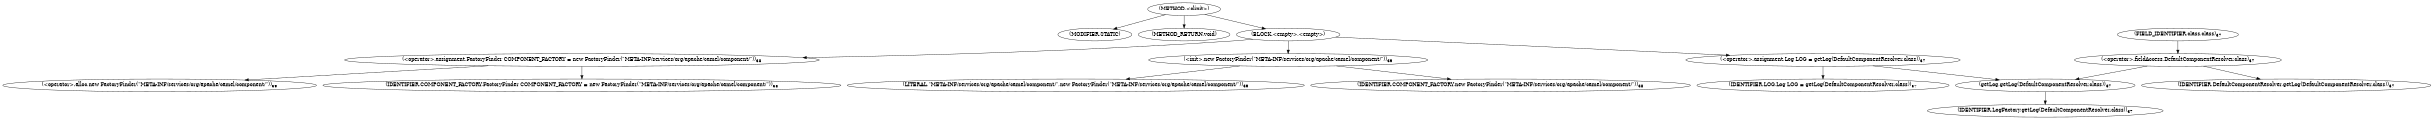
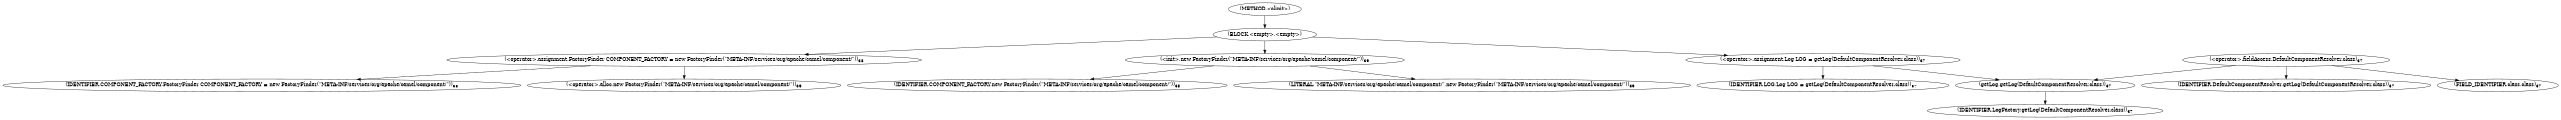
(1095, 35) -> none
(1184, 35) -> none
(2178, 46) -> (2394, 73)
